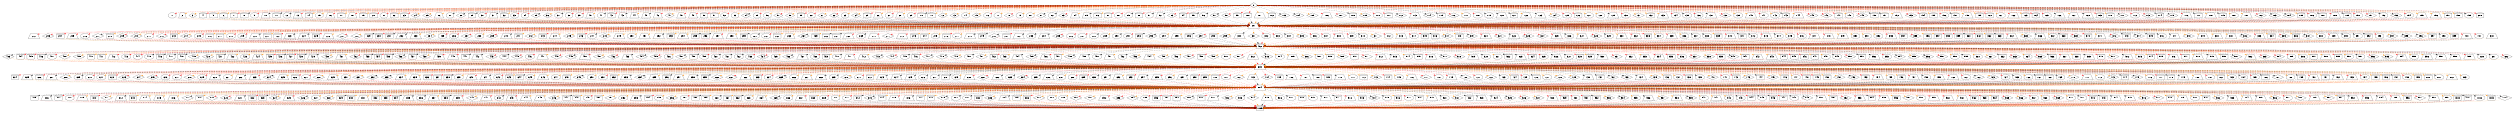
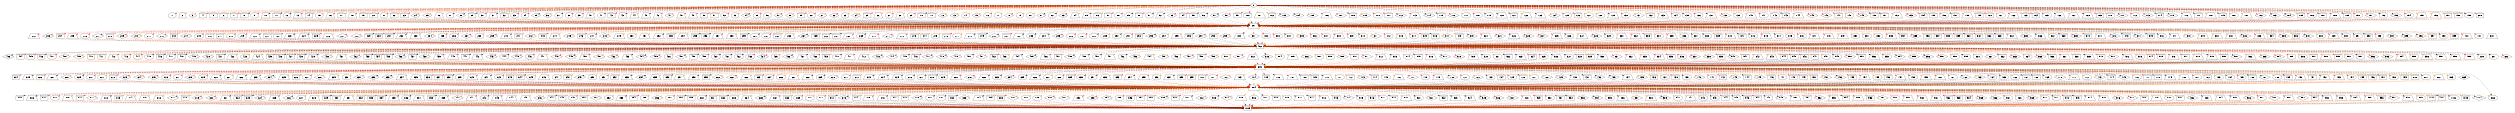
(1020, 68) -> (1882, 68)
(329, 98) -> (314, 98)
(2458, 98) -> (2432, 98)
